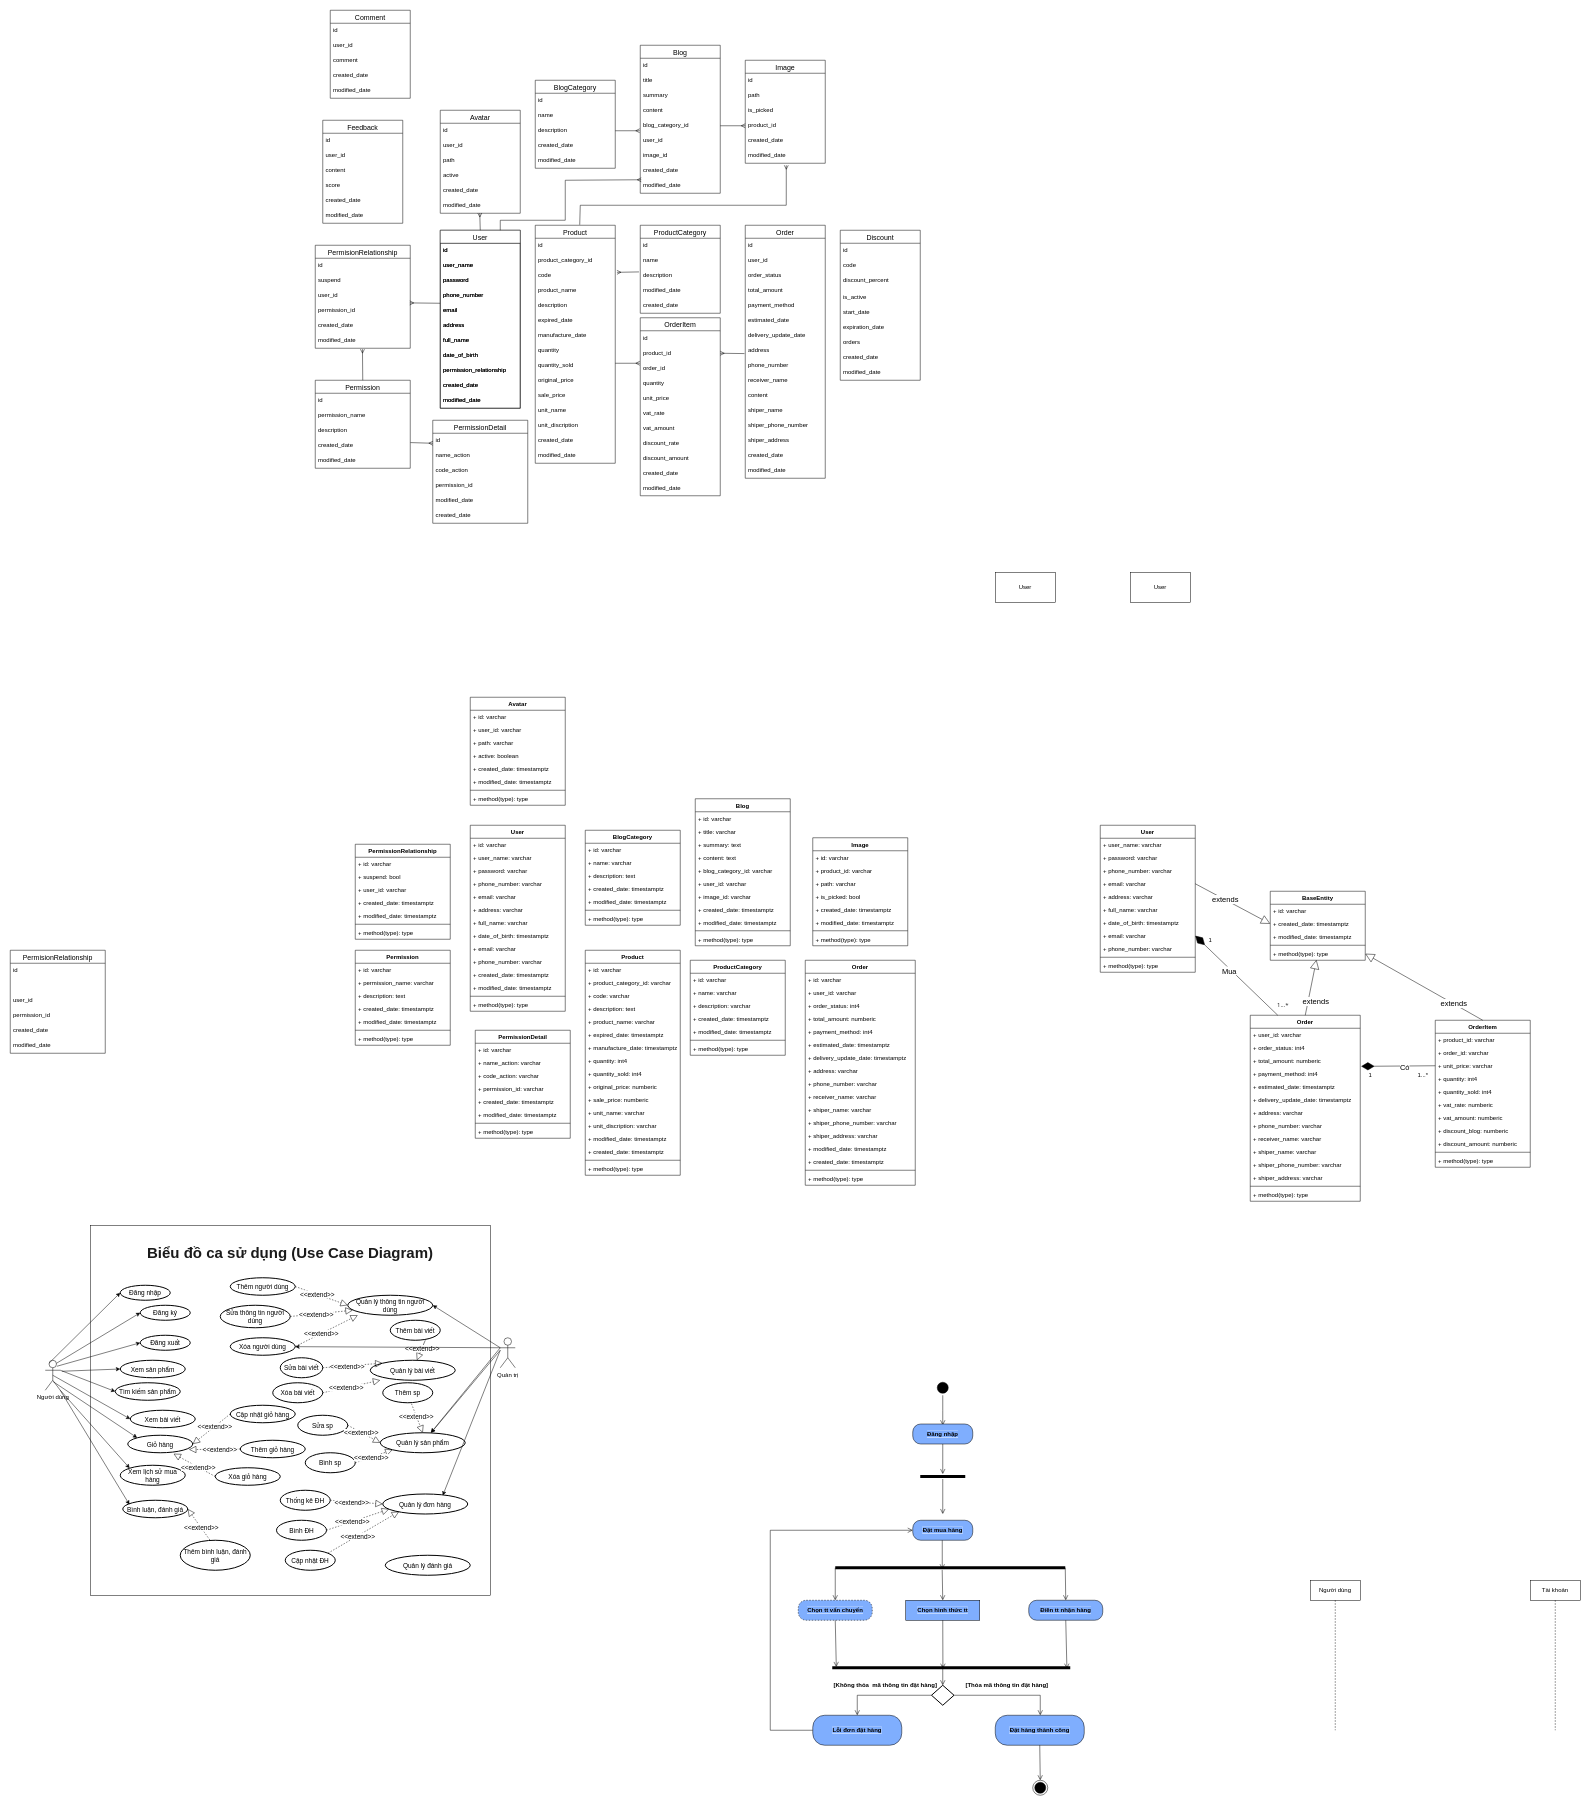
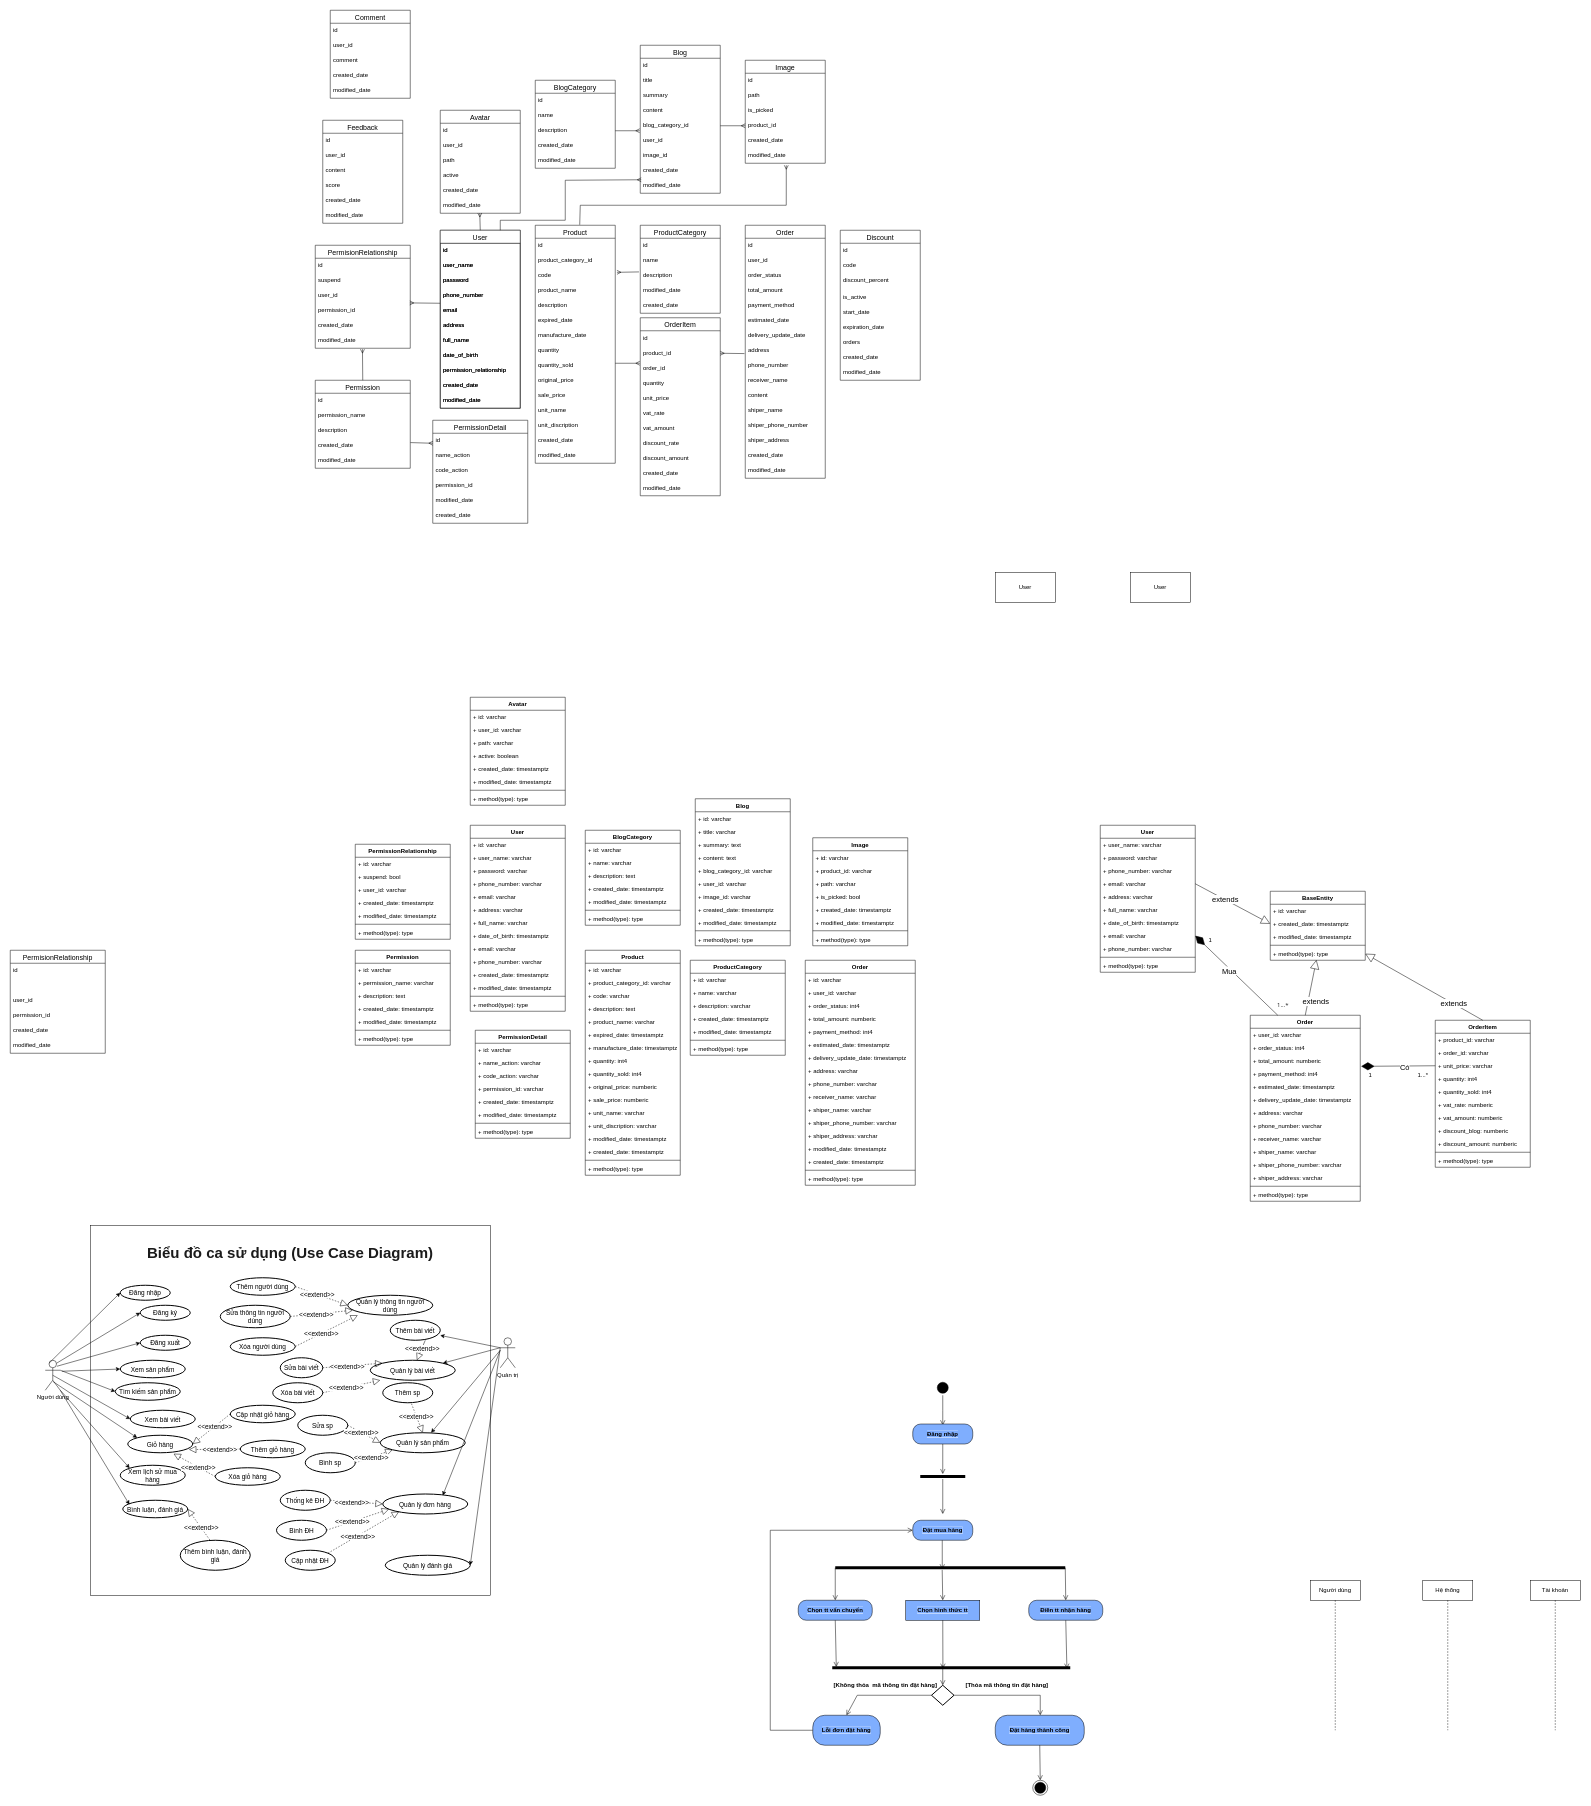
(436, 1307) -> (450, 1337)
(299, 1347) -> (447, 1362)
(500, 1349) -> (471, 1560)
(835, 1610) -> (835, 1610)
none -> (1448, 1655)
(857, 1730) -> (847, 1730)
